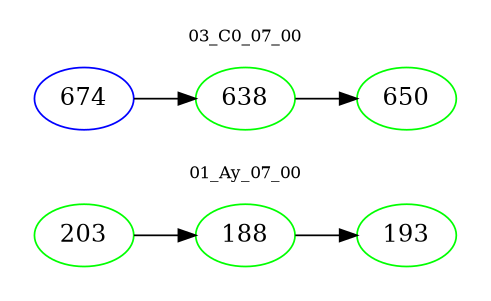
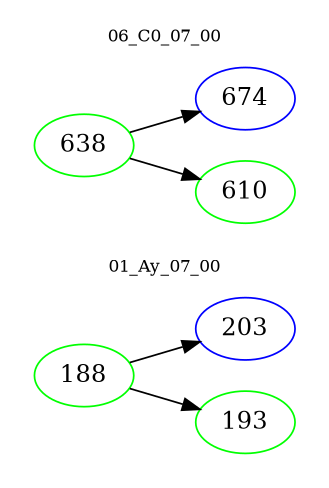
(245, 37) -> (165, 37)
(156, 99) -> (156, 125)
(407, 99) -> (245, 192)
(84, 235) -> (245, 329)
(156, 235) -> (156, 355)
